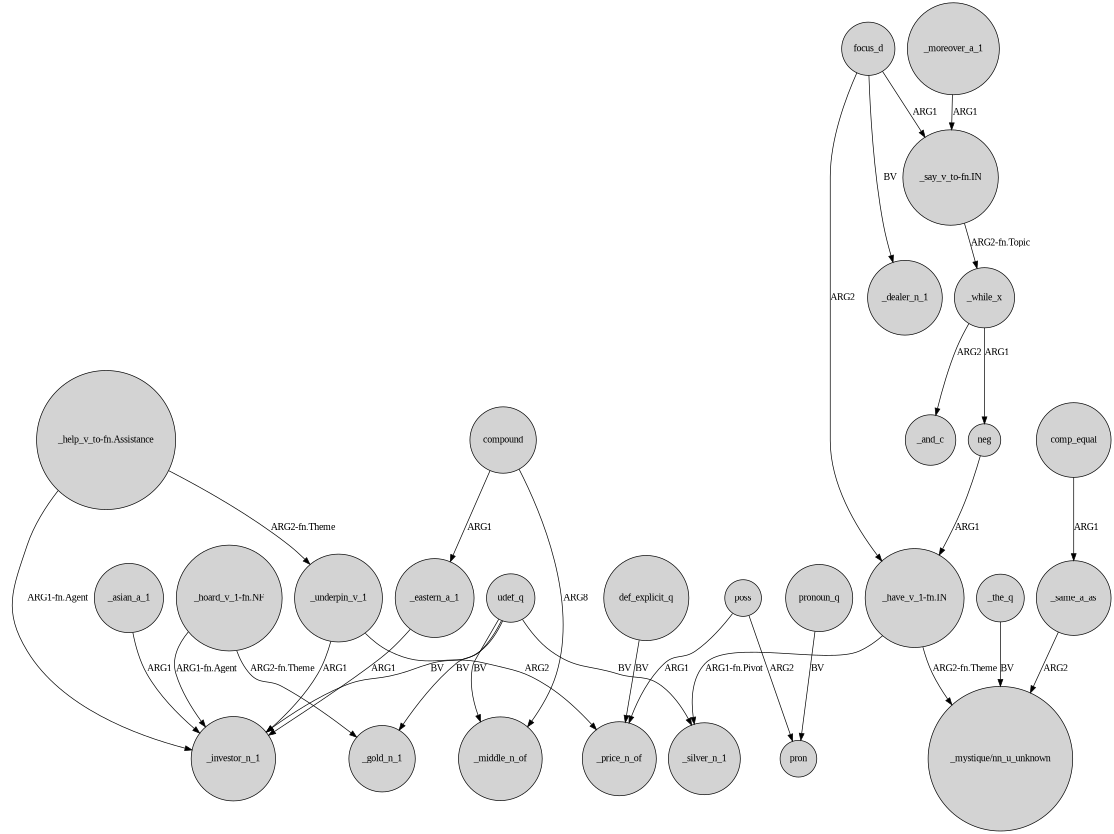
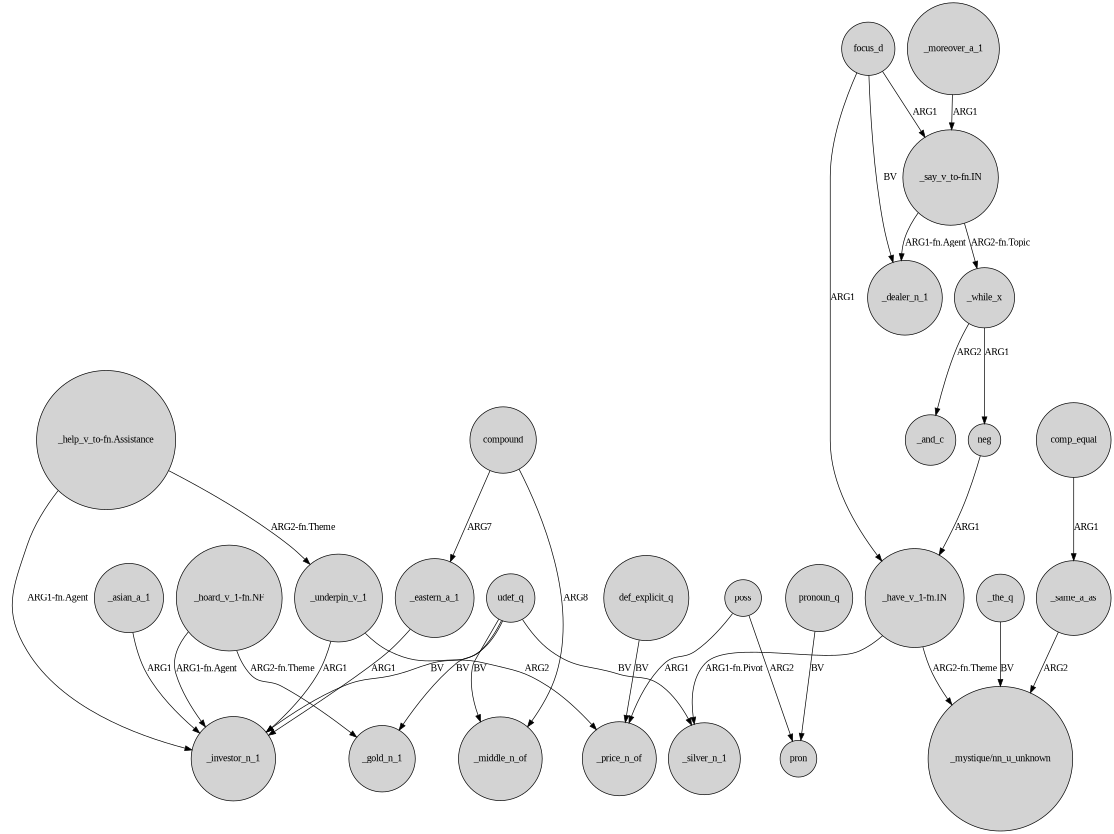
none -> (907, 232)
(843, 298) -> (843, 298)
(480, 527) -> (480, 527)
